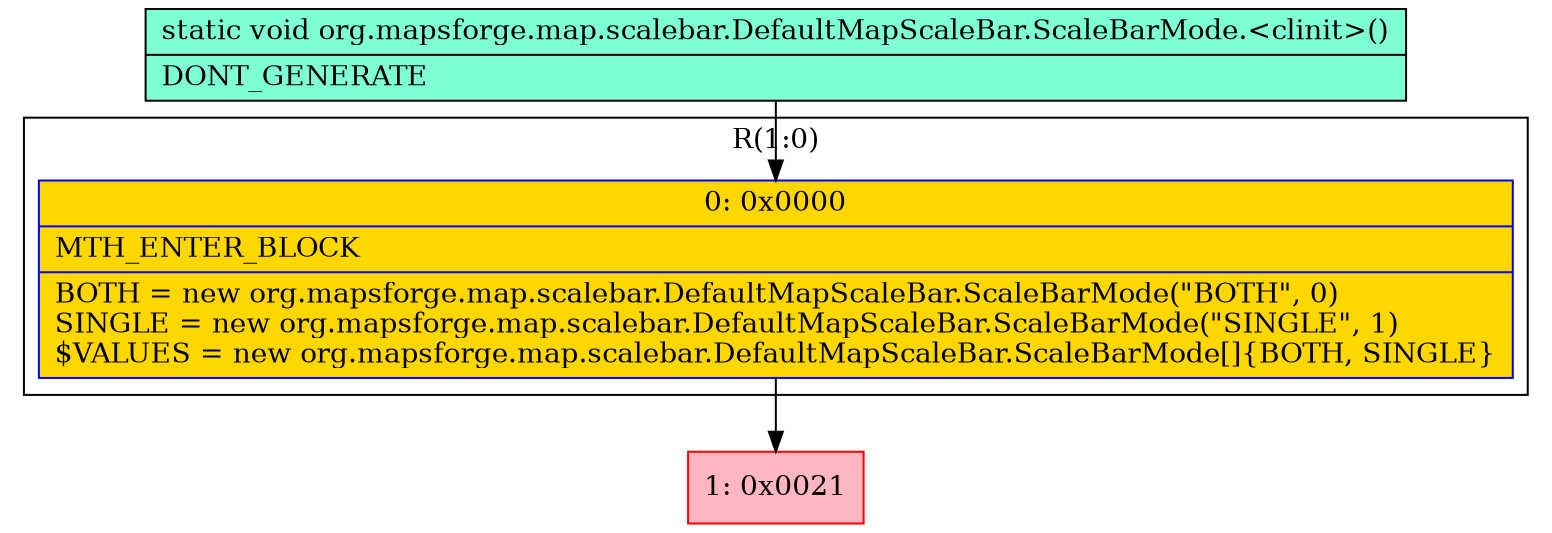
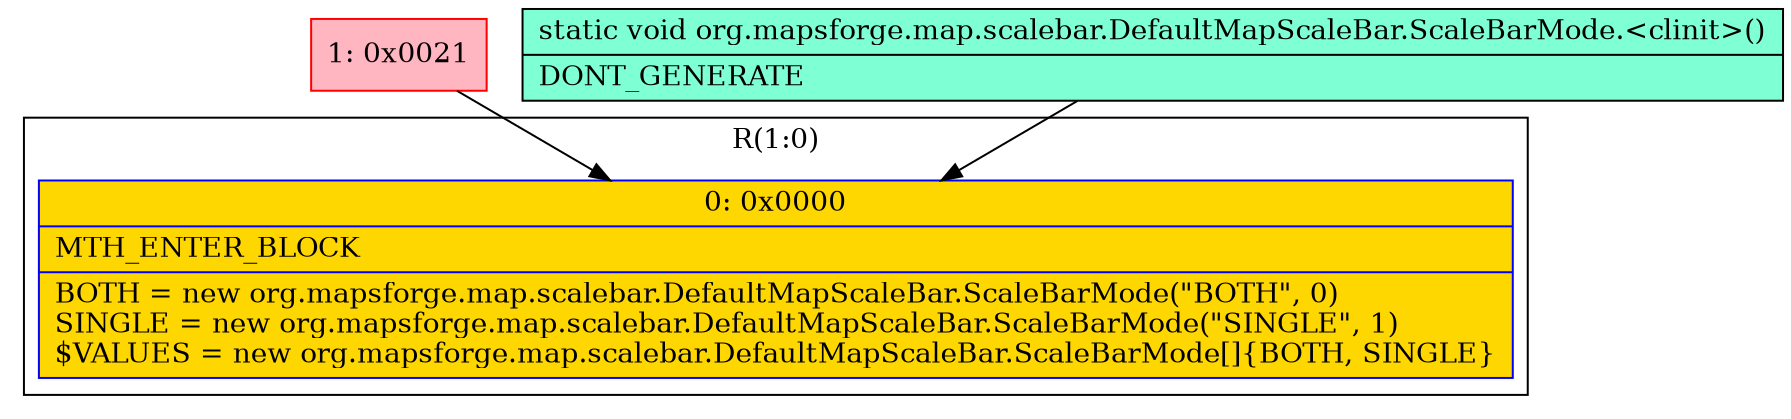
(776, 407) -> (525, 130)
